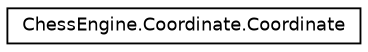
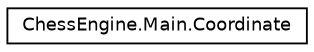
(184, 26) -> (157, 26)
